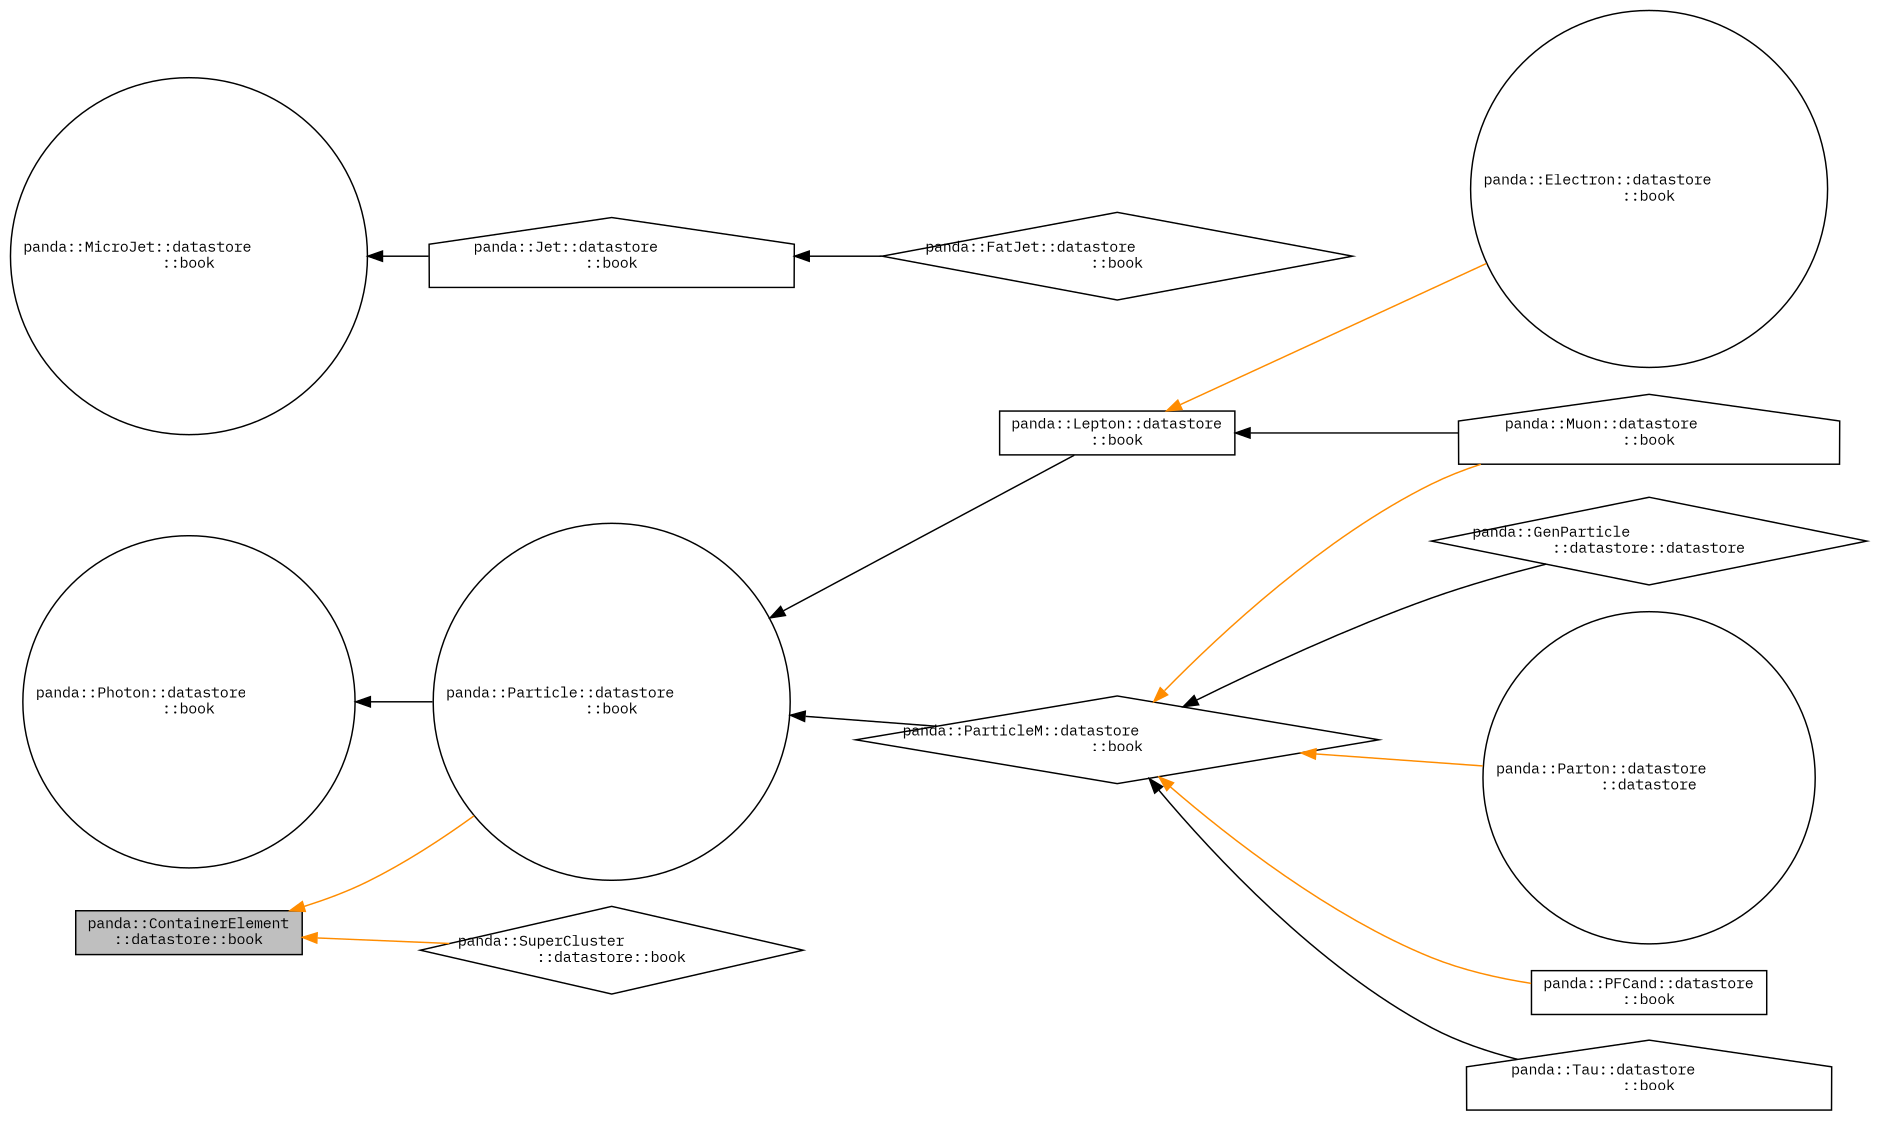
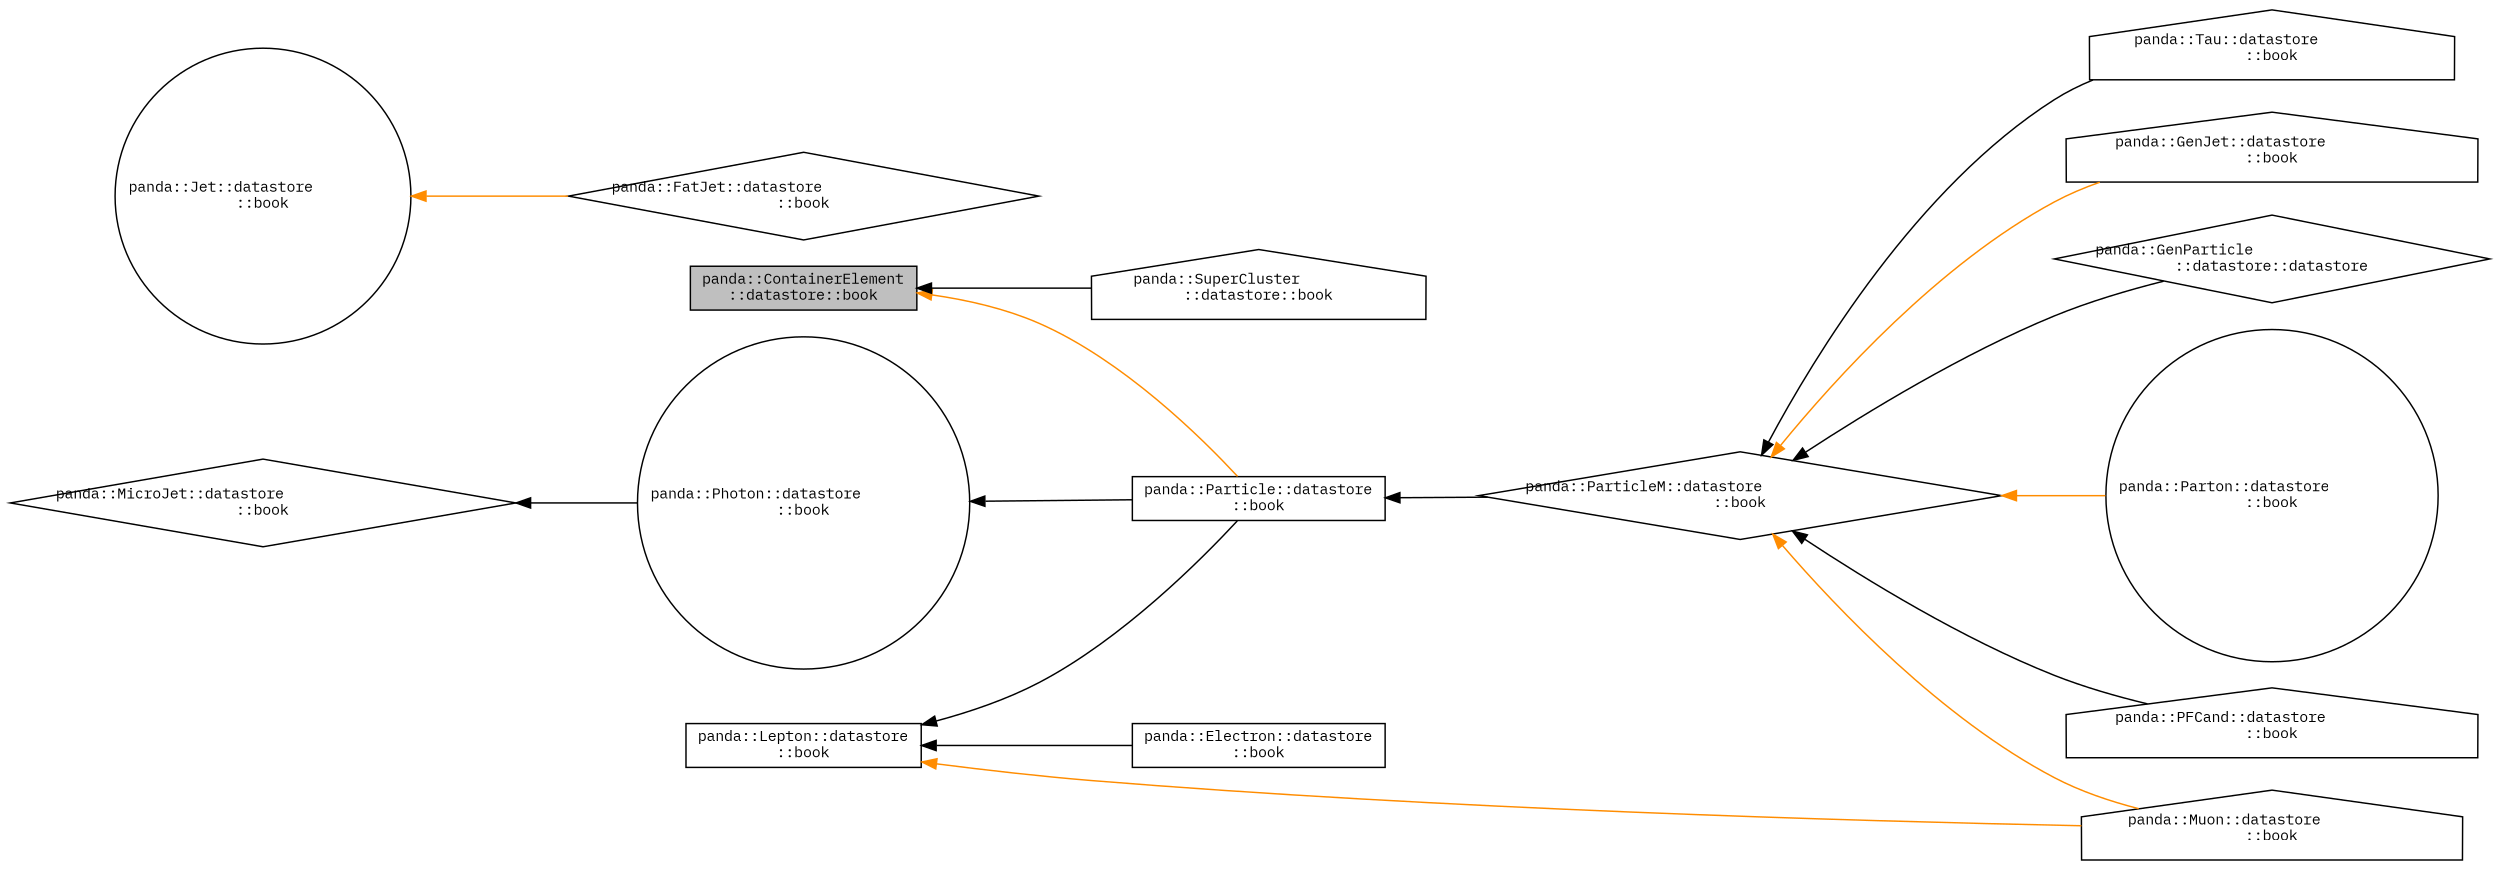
none -> (2272, 151)
(1649, 189) -> (1259, 745)
(189, 256) -> (263, 503)
(406, 256) -> (584, 503)
(612, 256) -> (263, 196)
(845, 256) -> (497, 196)
(1333, 334) -> (1034, 745)
(1354, 433) -> (1508, 807)
(929, 533) -> (1101, 644)
(612, 702) -> (1259, 499)
(1649, 778) -> (2272, 496)
(1338, 910) -> (1969, 636)
(383, 941) -> (1012, 288)
(612, 950) -> (1259, 288)
(1649, 993) -> (2272, 726)
